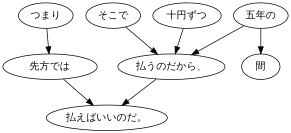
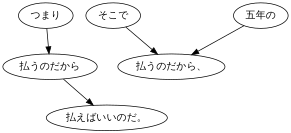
(187, 16) -> none
(50, 67) -> (50, 67)
(261, 67) -> none
(142, 90) -> none
